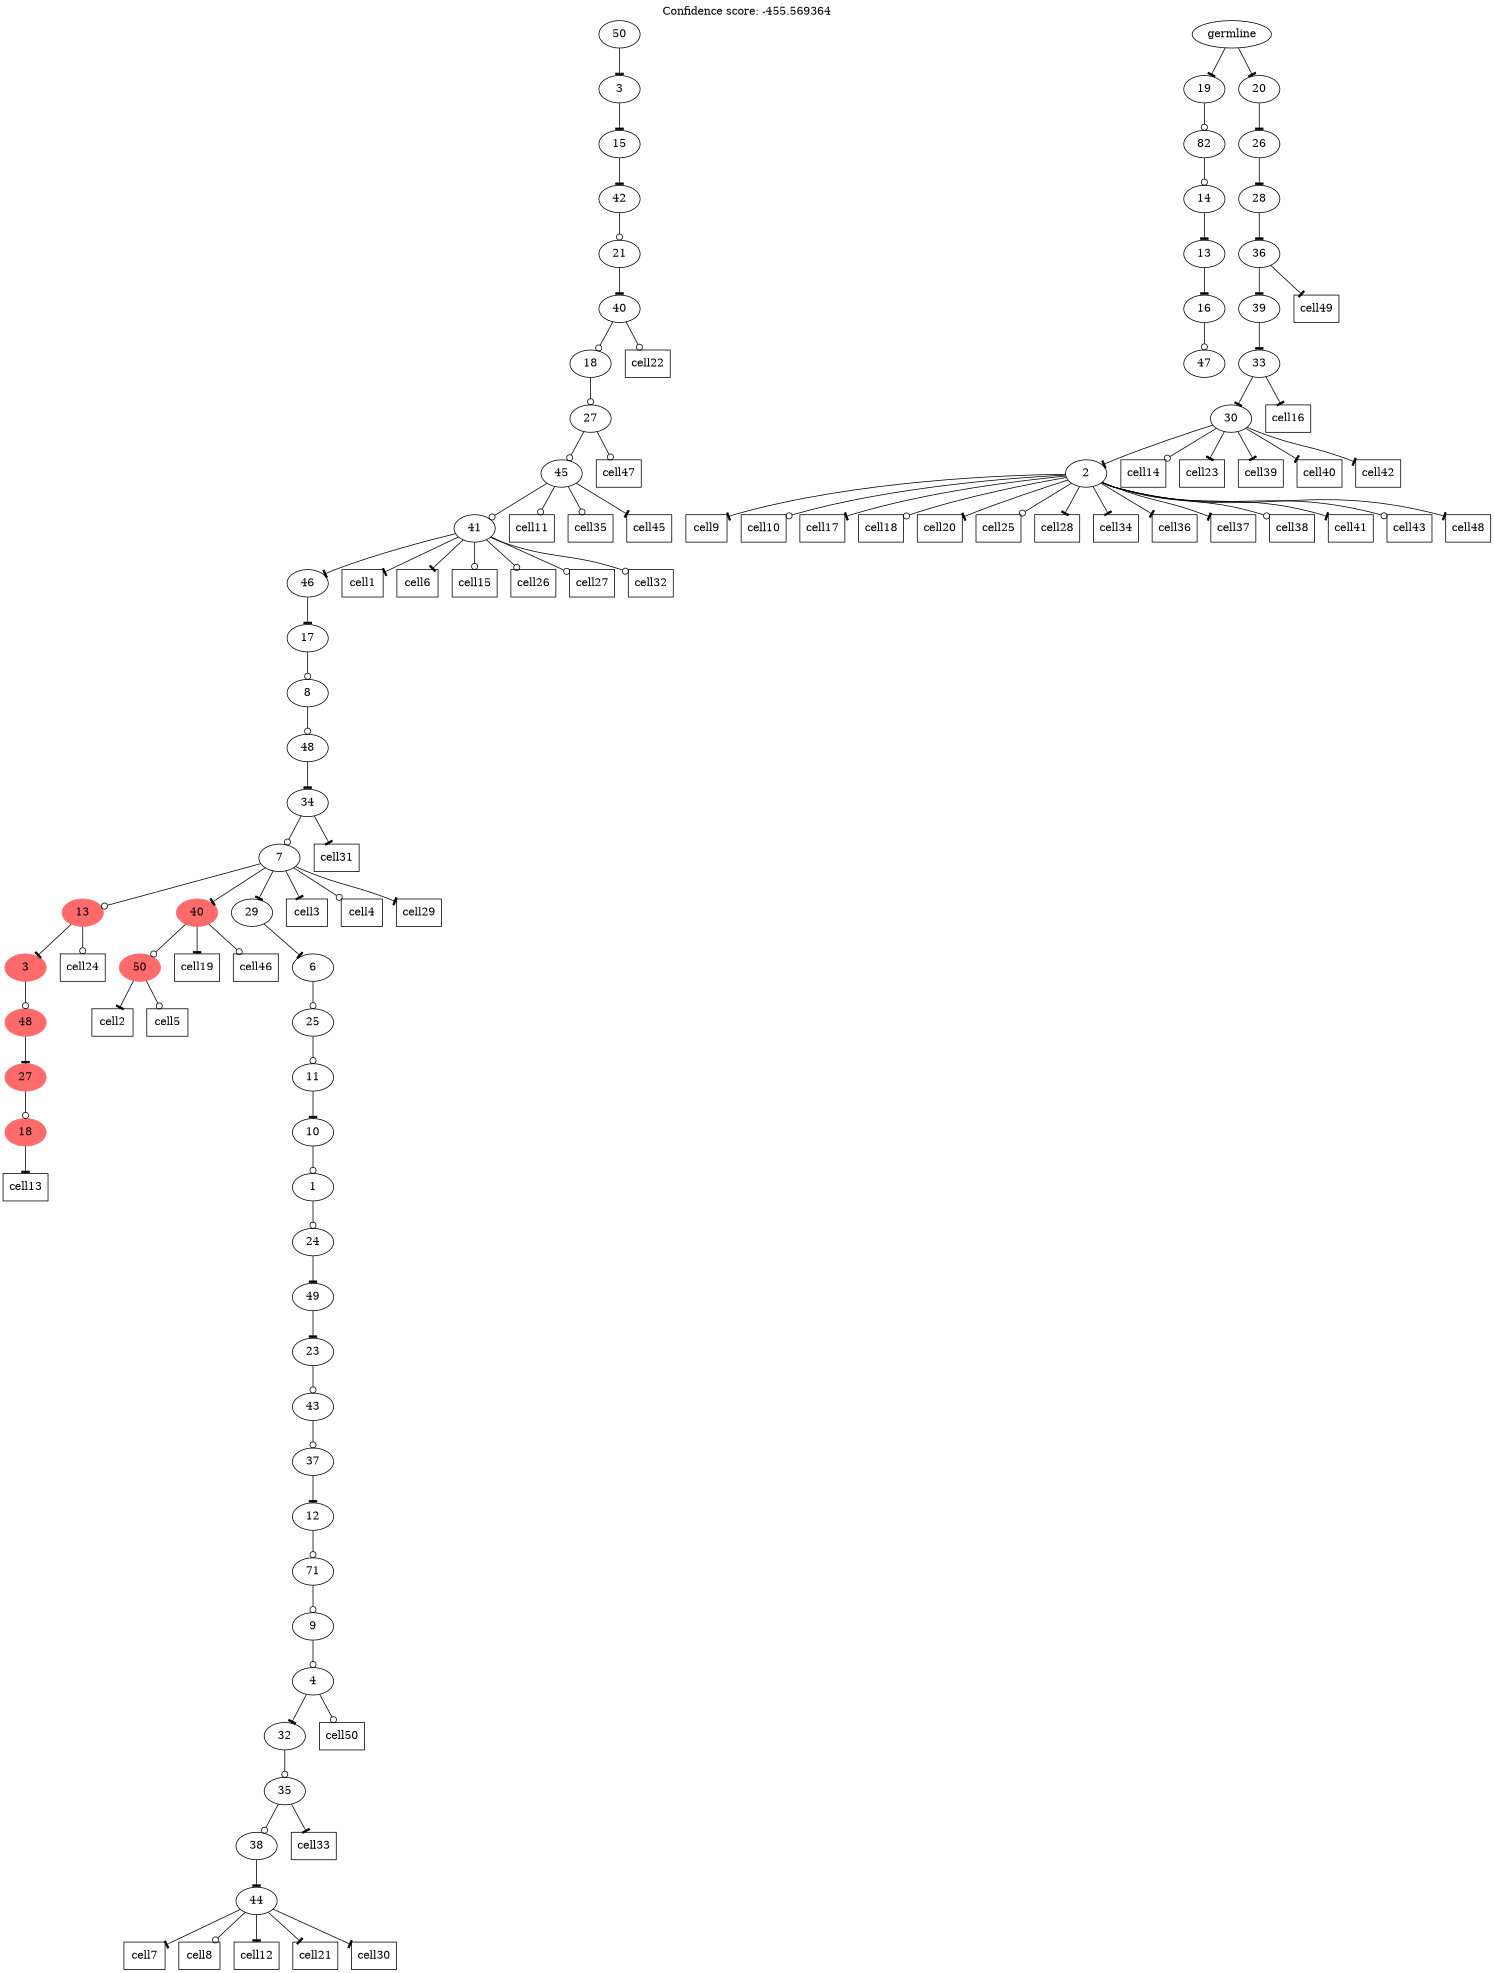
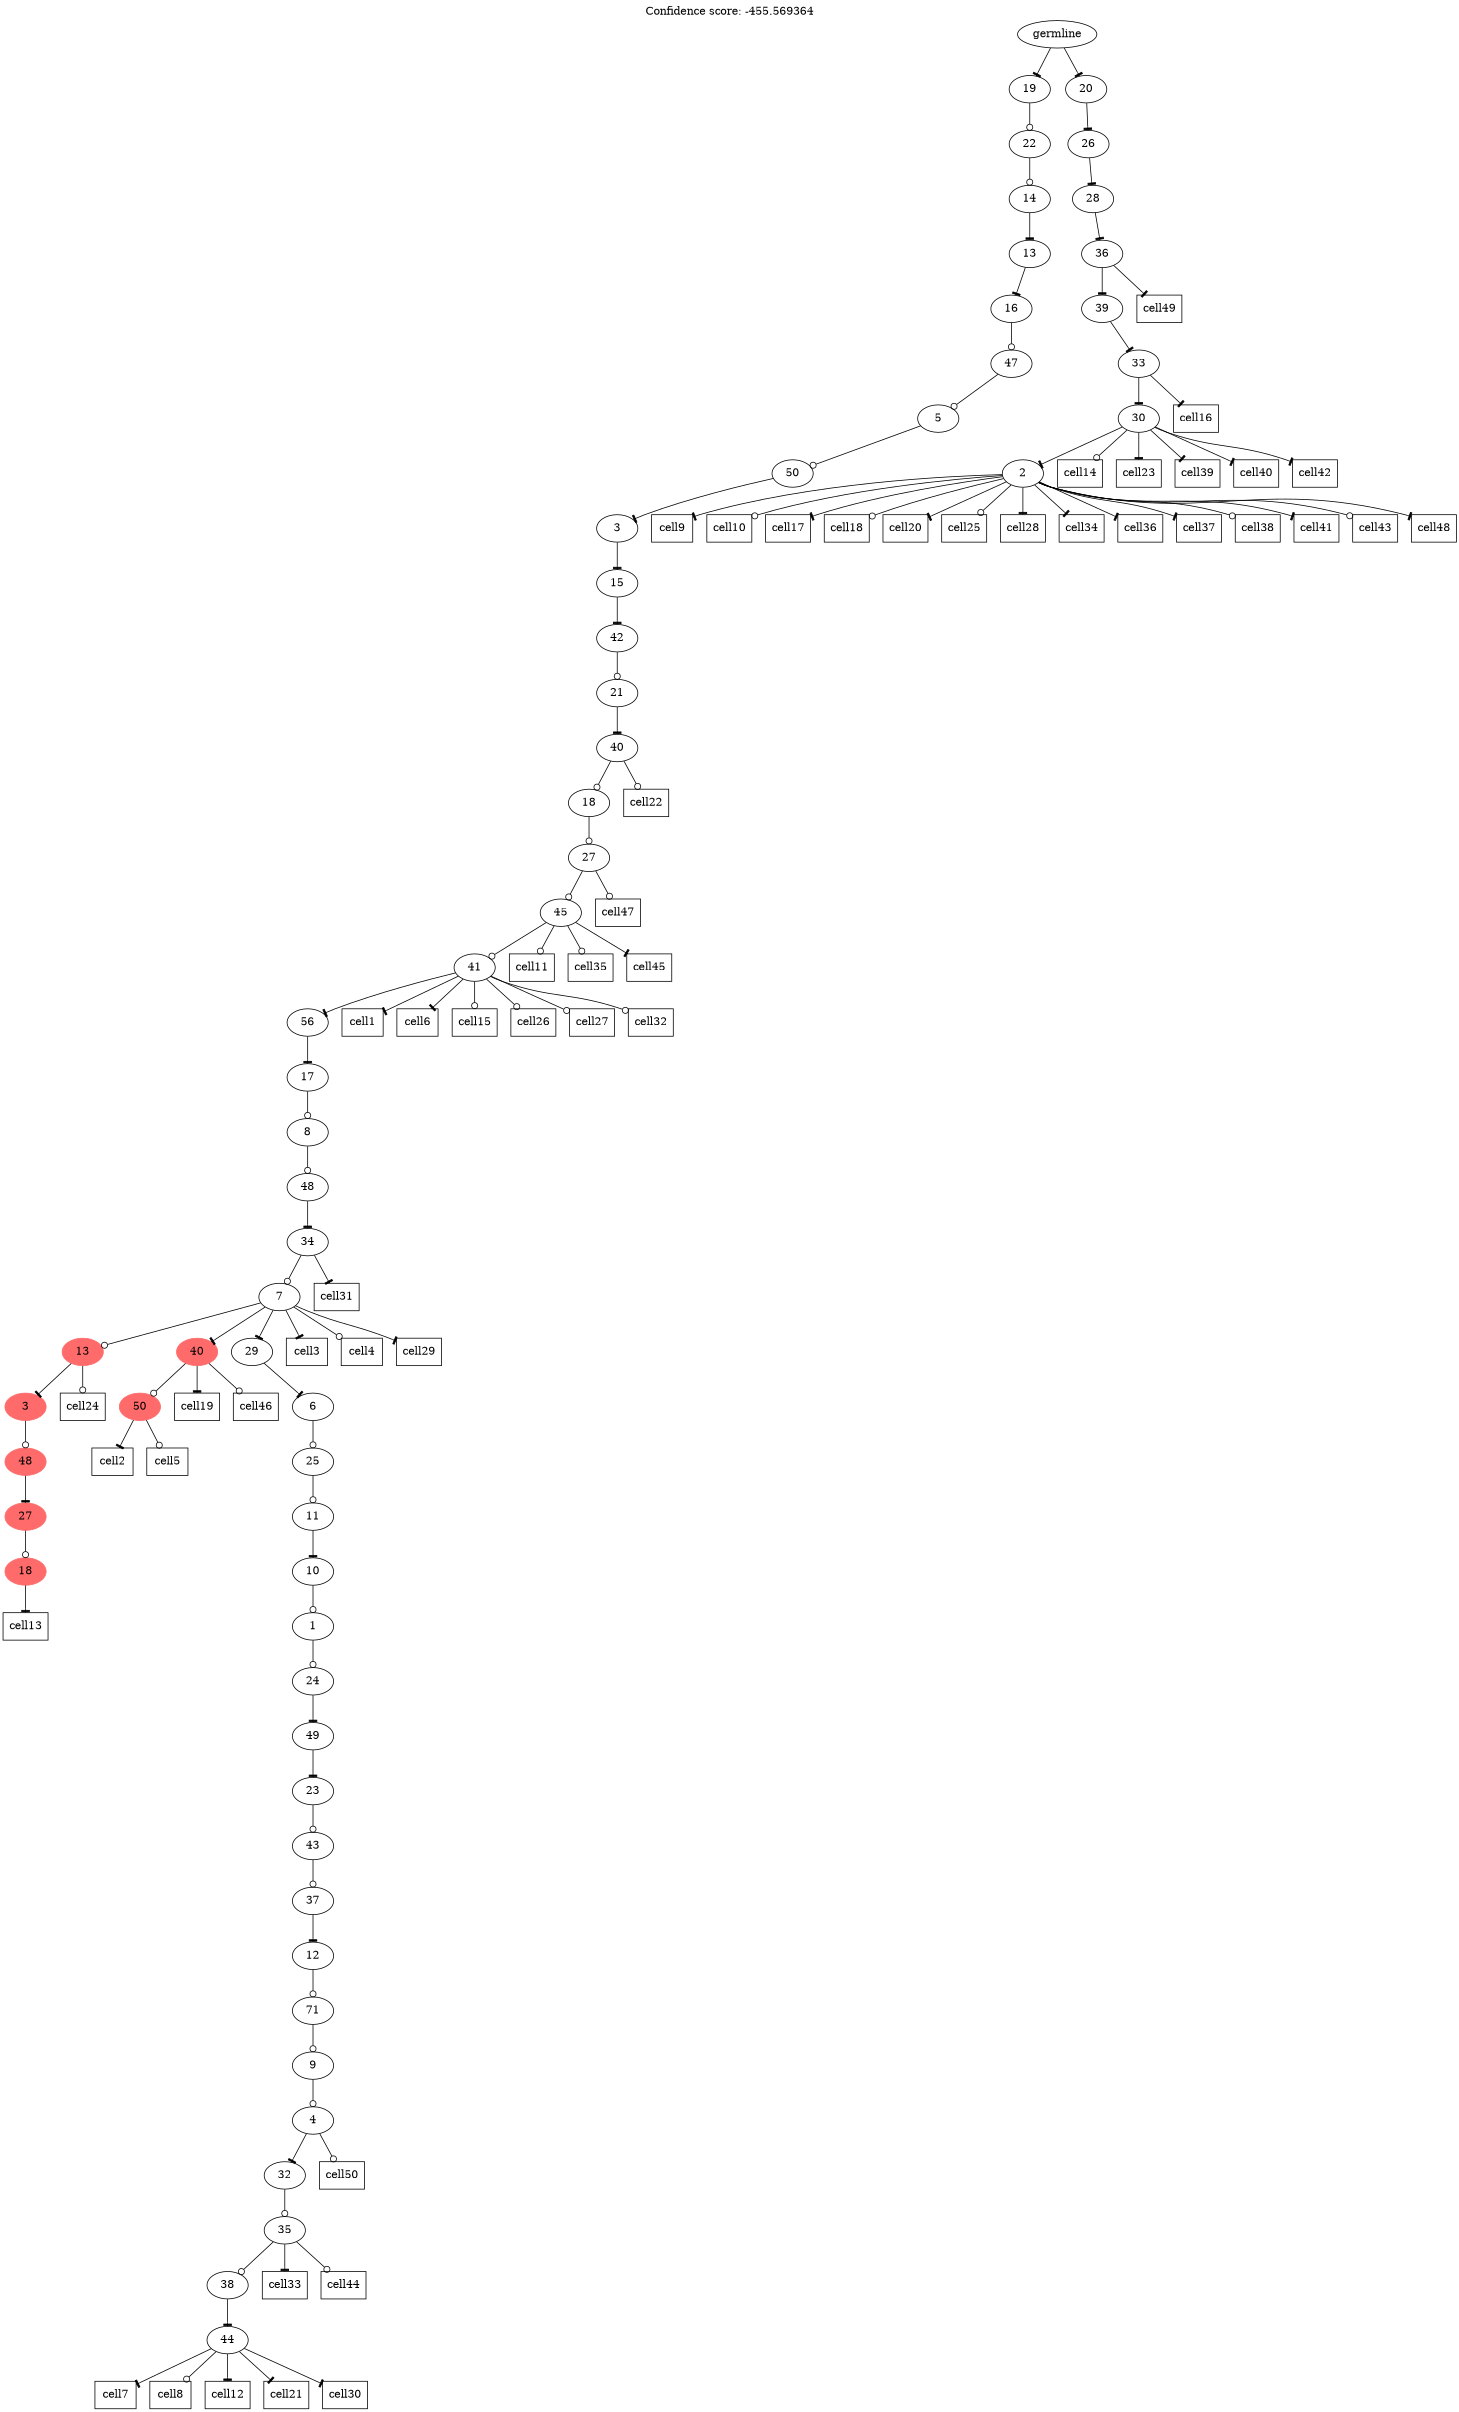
(1204, 144) -> (1030, 144)
none -> (938, 419)
(308, 583) -> (308, 1023)
none -> (344, 2285)
